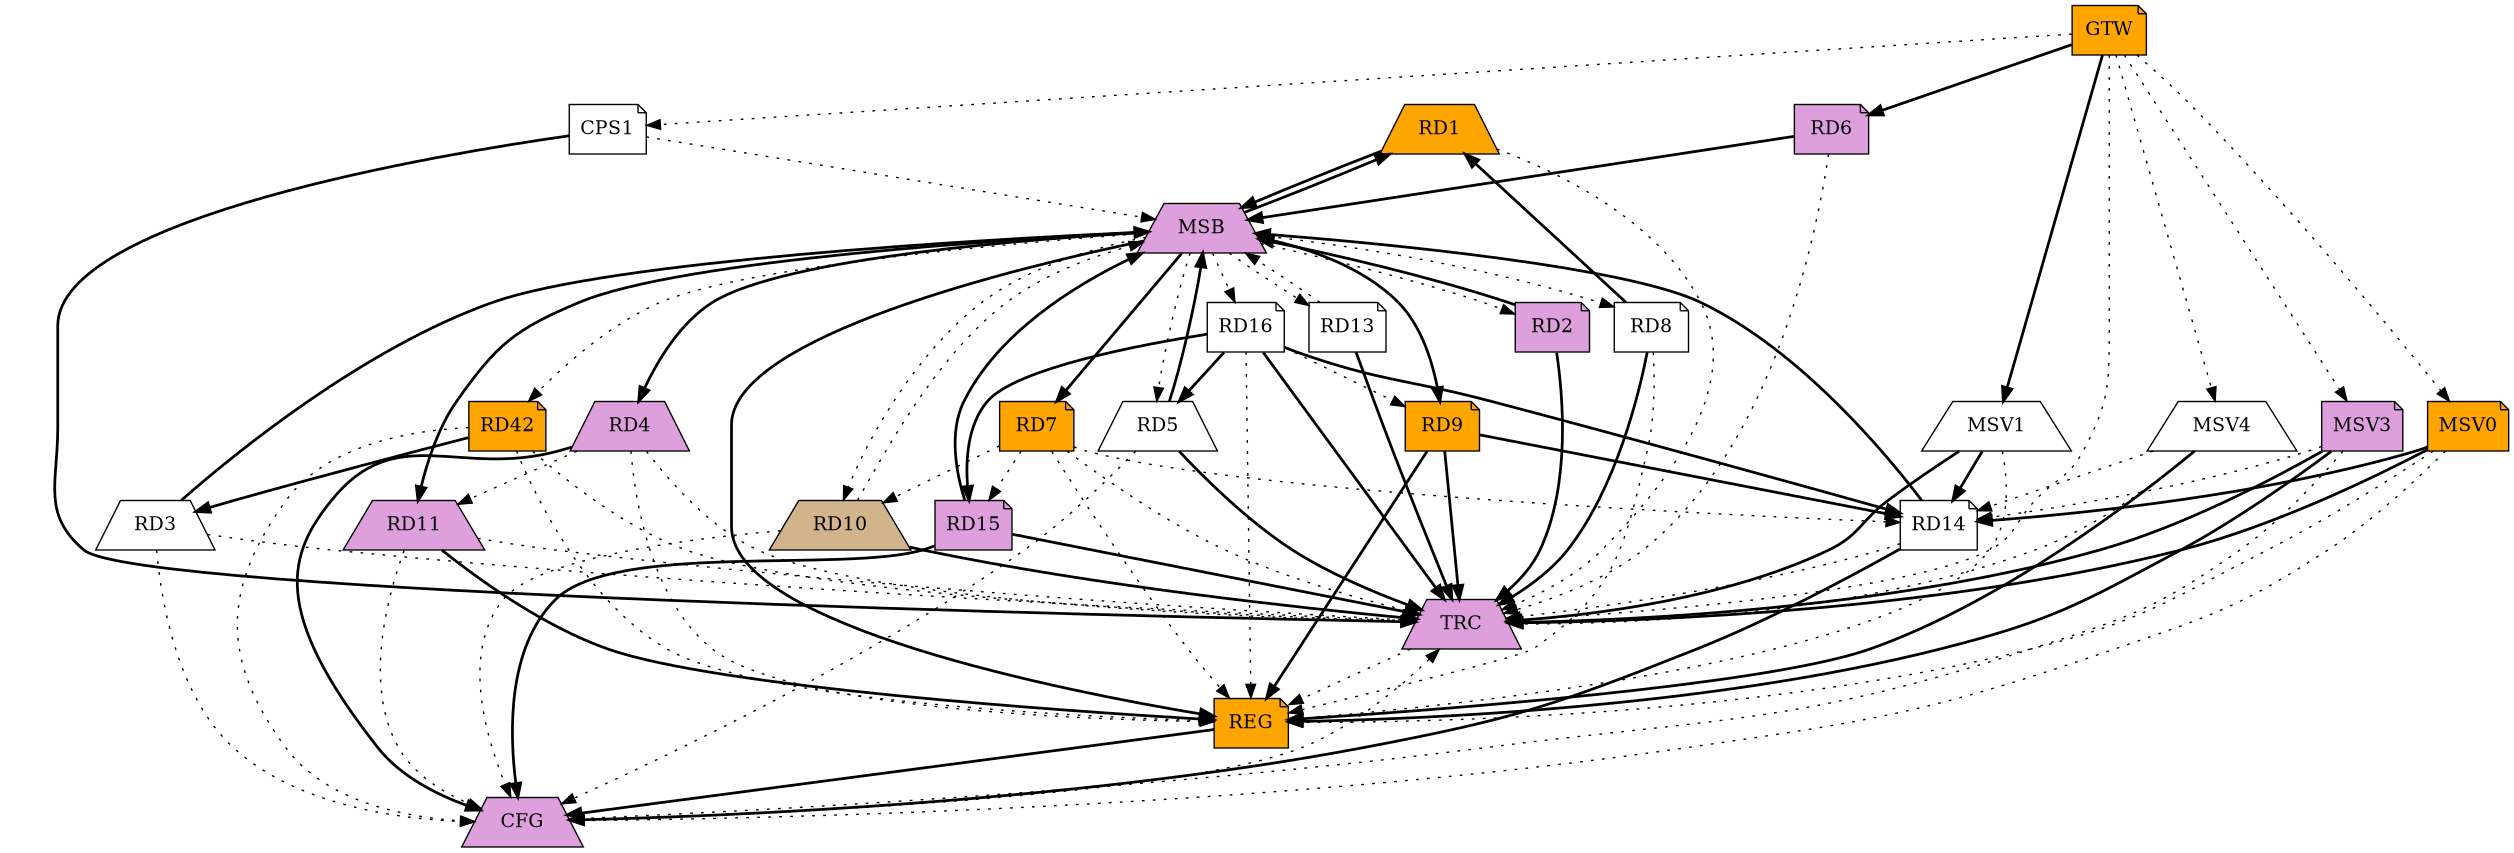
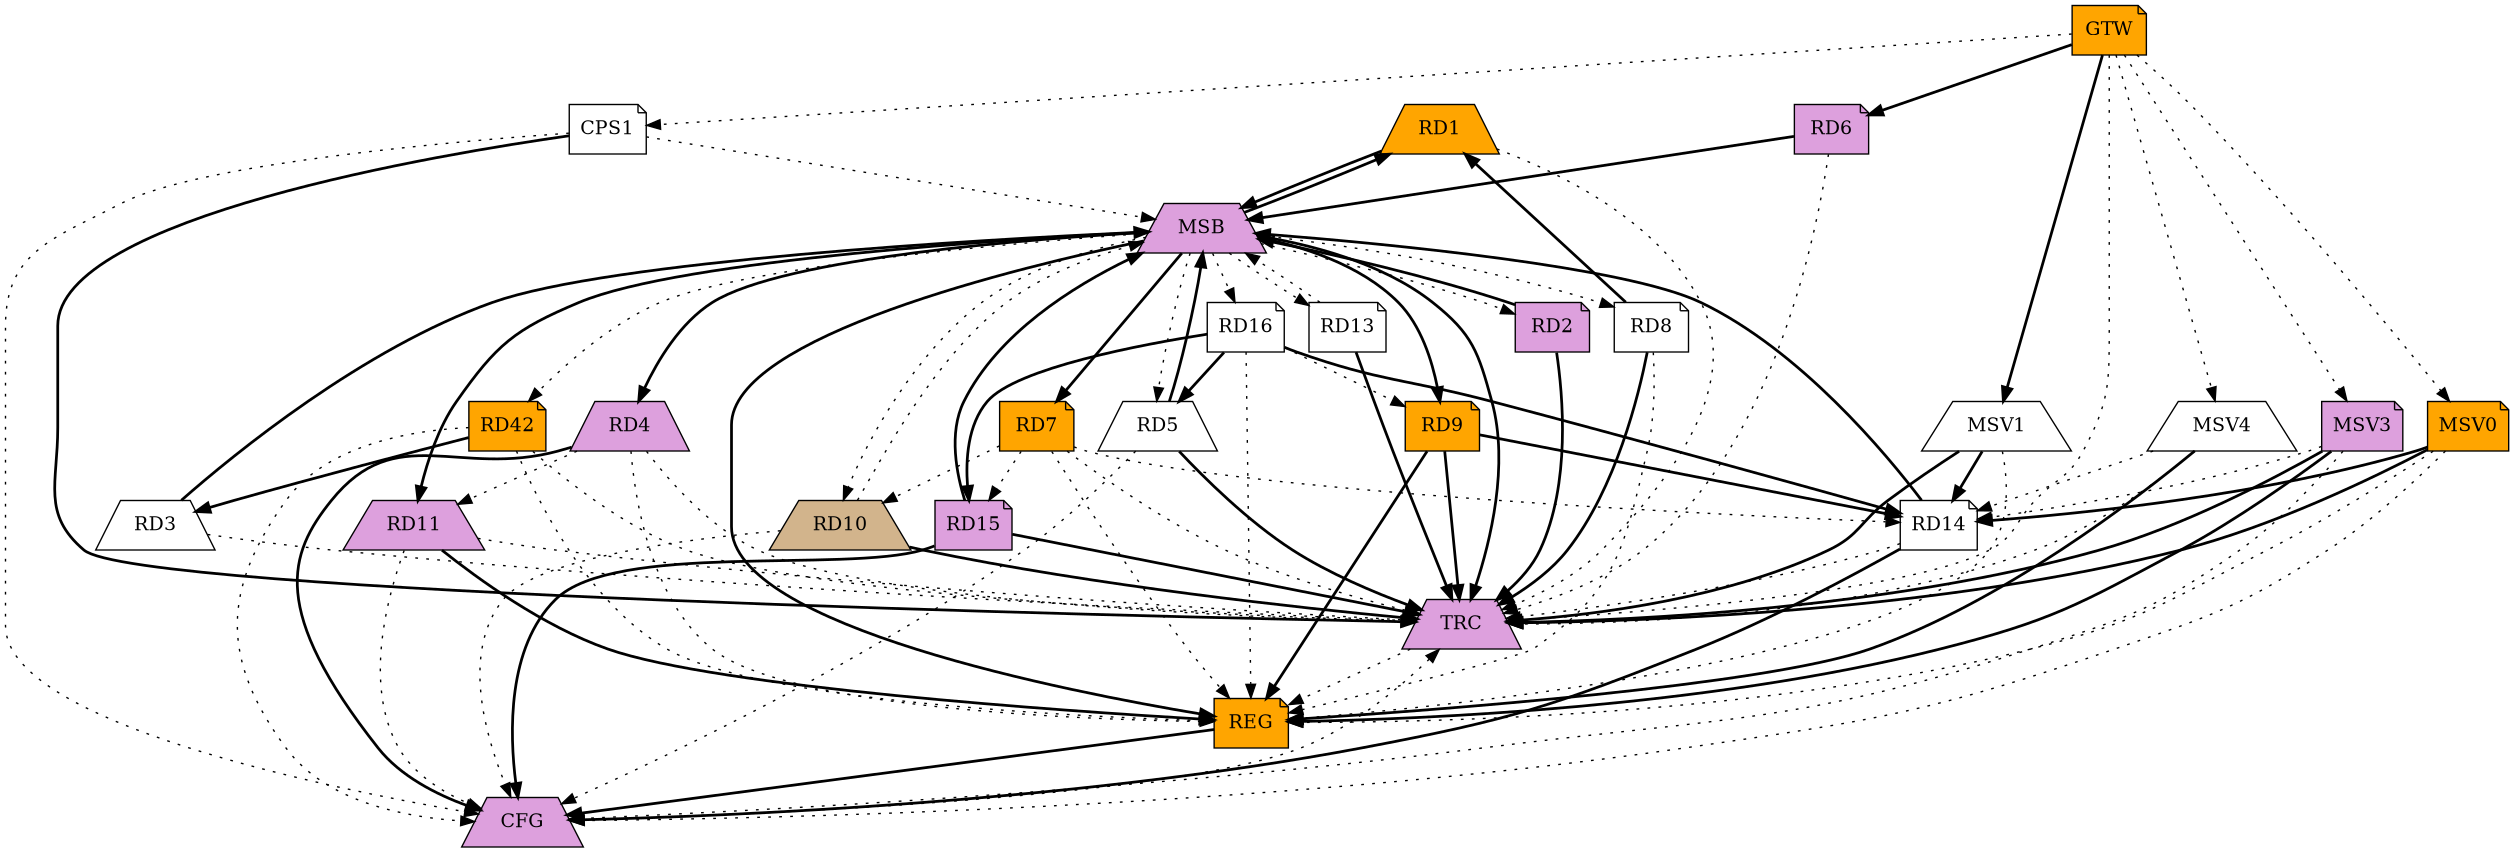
(1349, 470) -> (1472, 345)
(244, 756) -> (6, 415)
